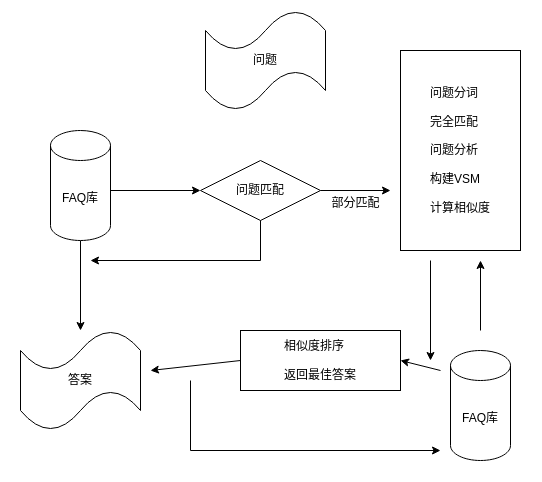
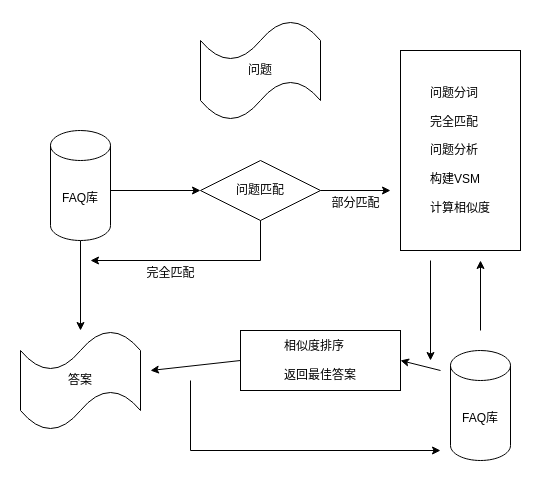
(266, 61) -> (261, 71)
none -> (171, 274)
